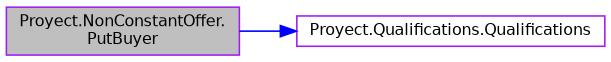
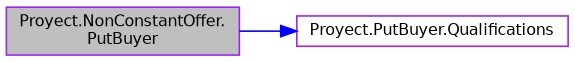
(451, 31) -> (432, 31)
